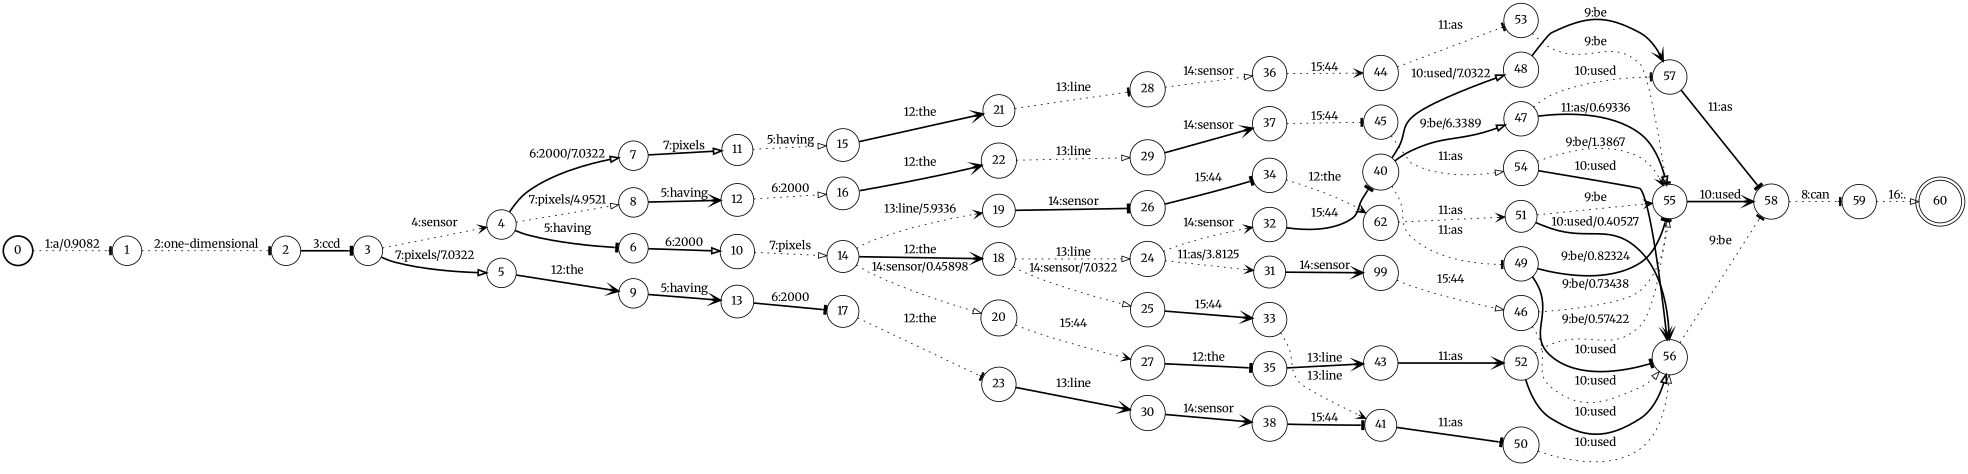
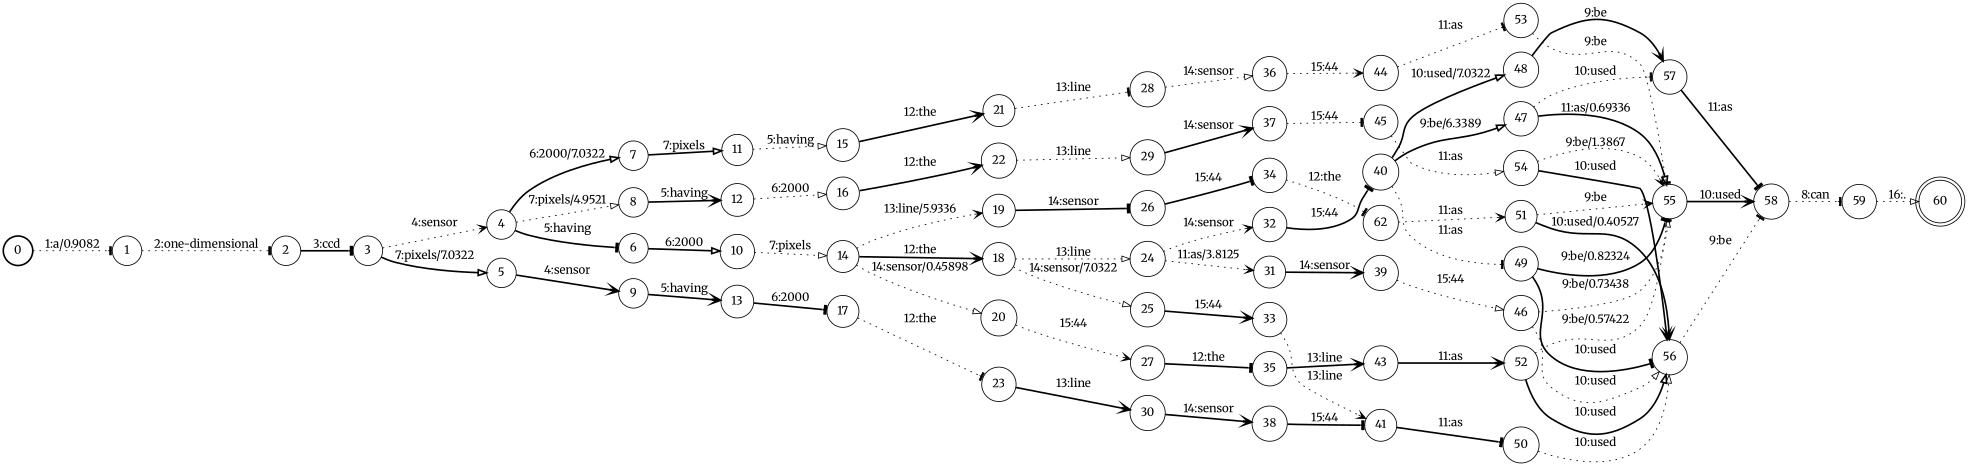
(1323, 192) -> (1323, 192)
(567, 271) -> (567, 271)
(1381, 273) -> (1381, 273)
